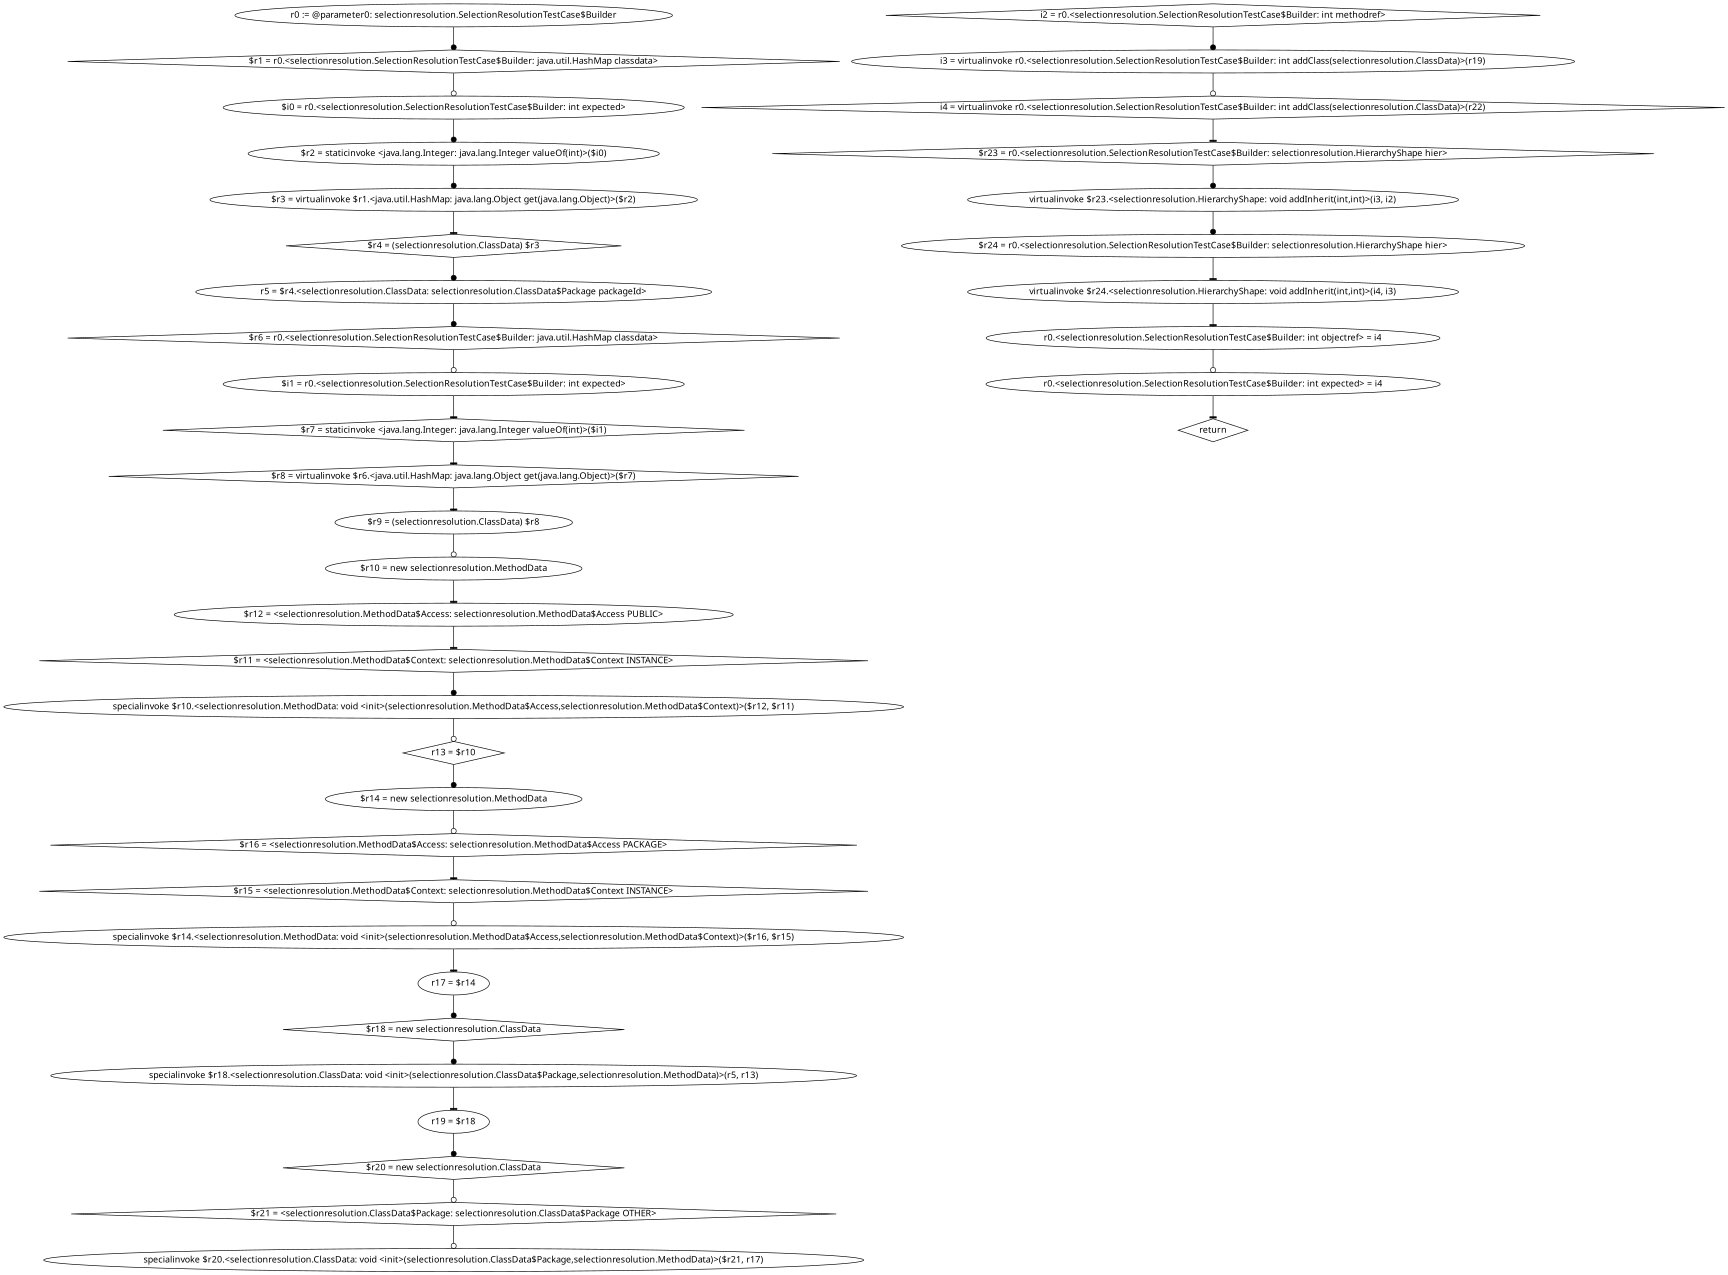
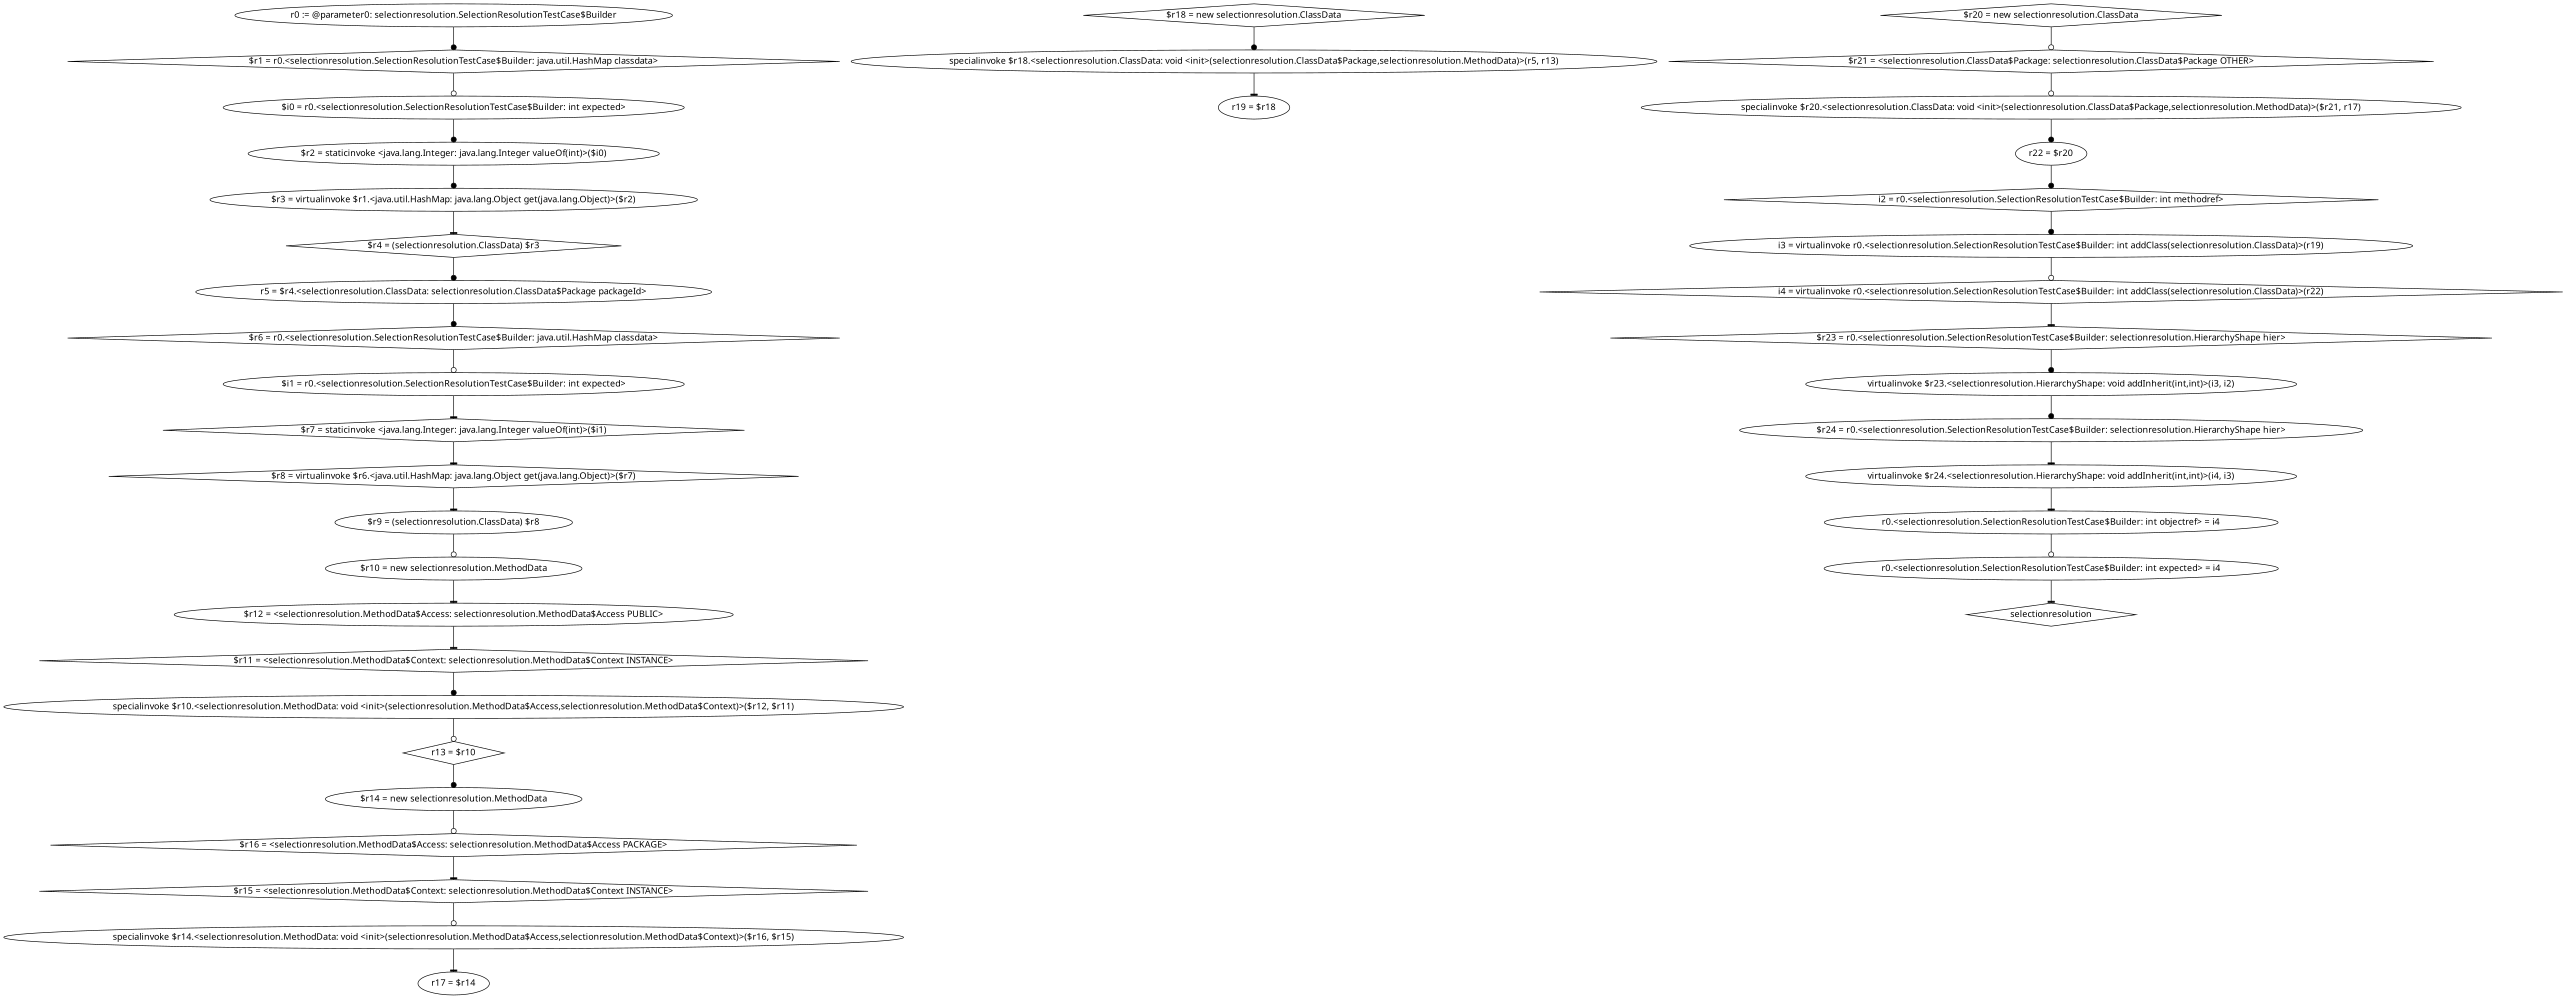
none -> (2051, 154)
(1213, 430) -> (2051, 615)
(454, 1004) -> none
(454, 1142) -> none
